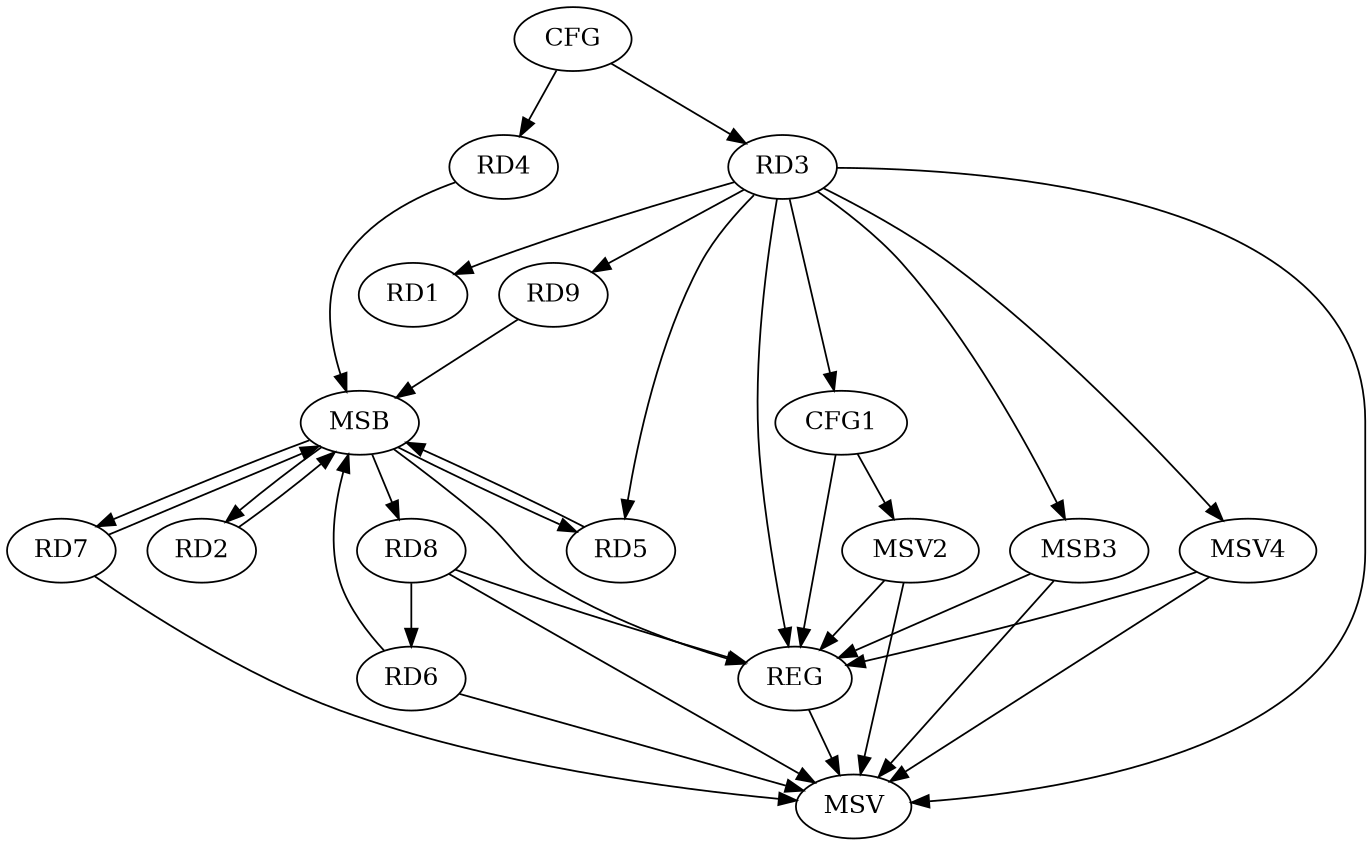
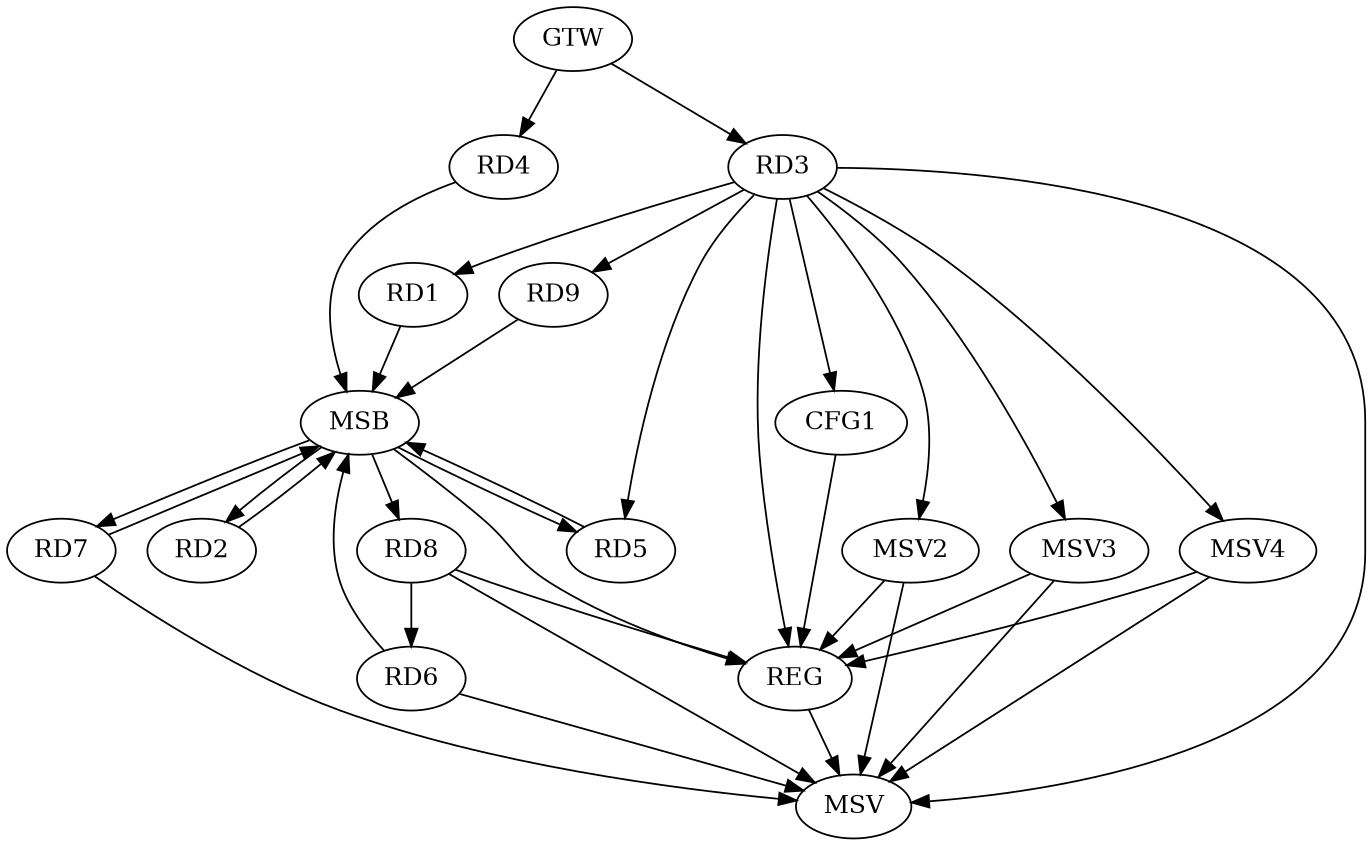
(573, 39) -> (573, 39)
none -> (390, 350)
(871, 479) -> (902, 336)
(1079, 551) -> (1079, 551)
